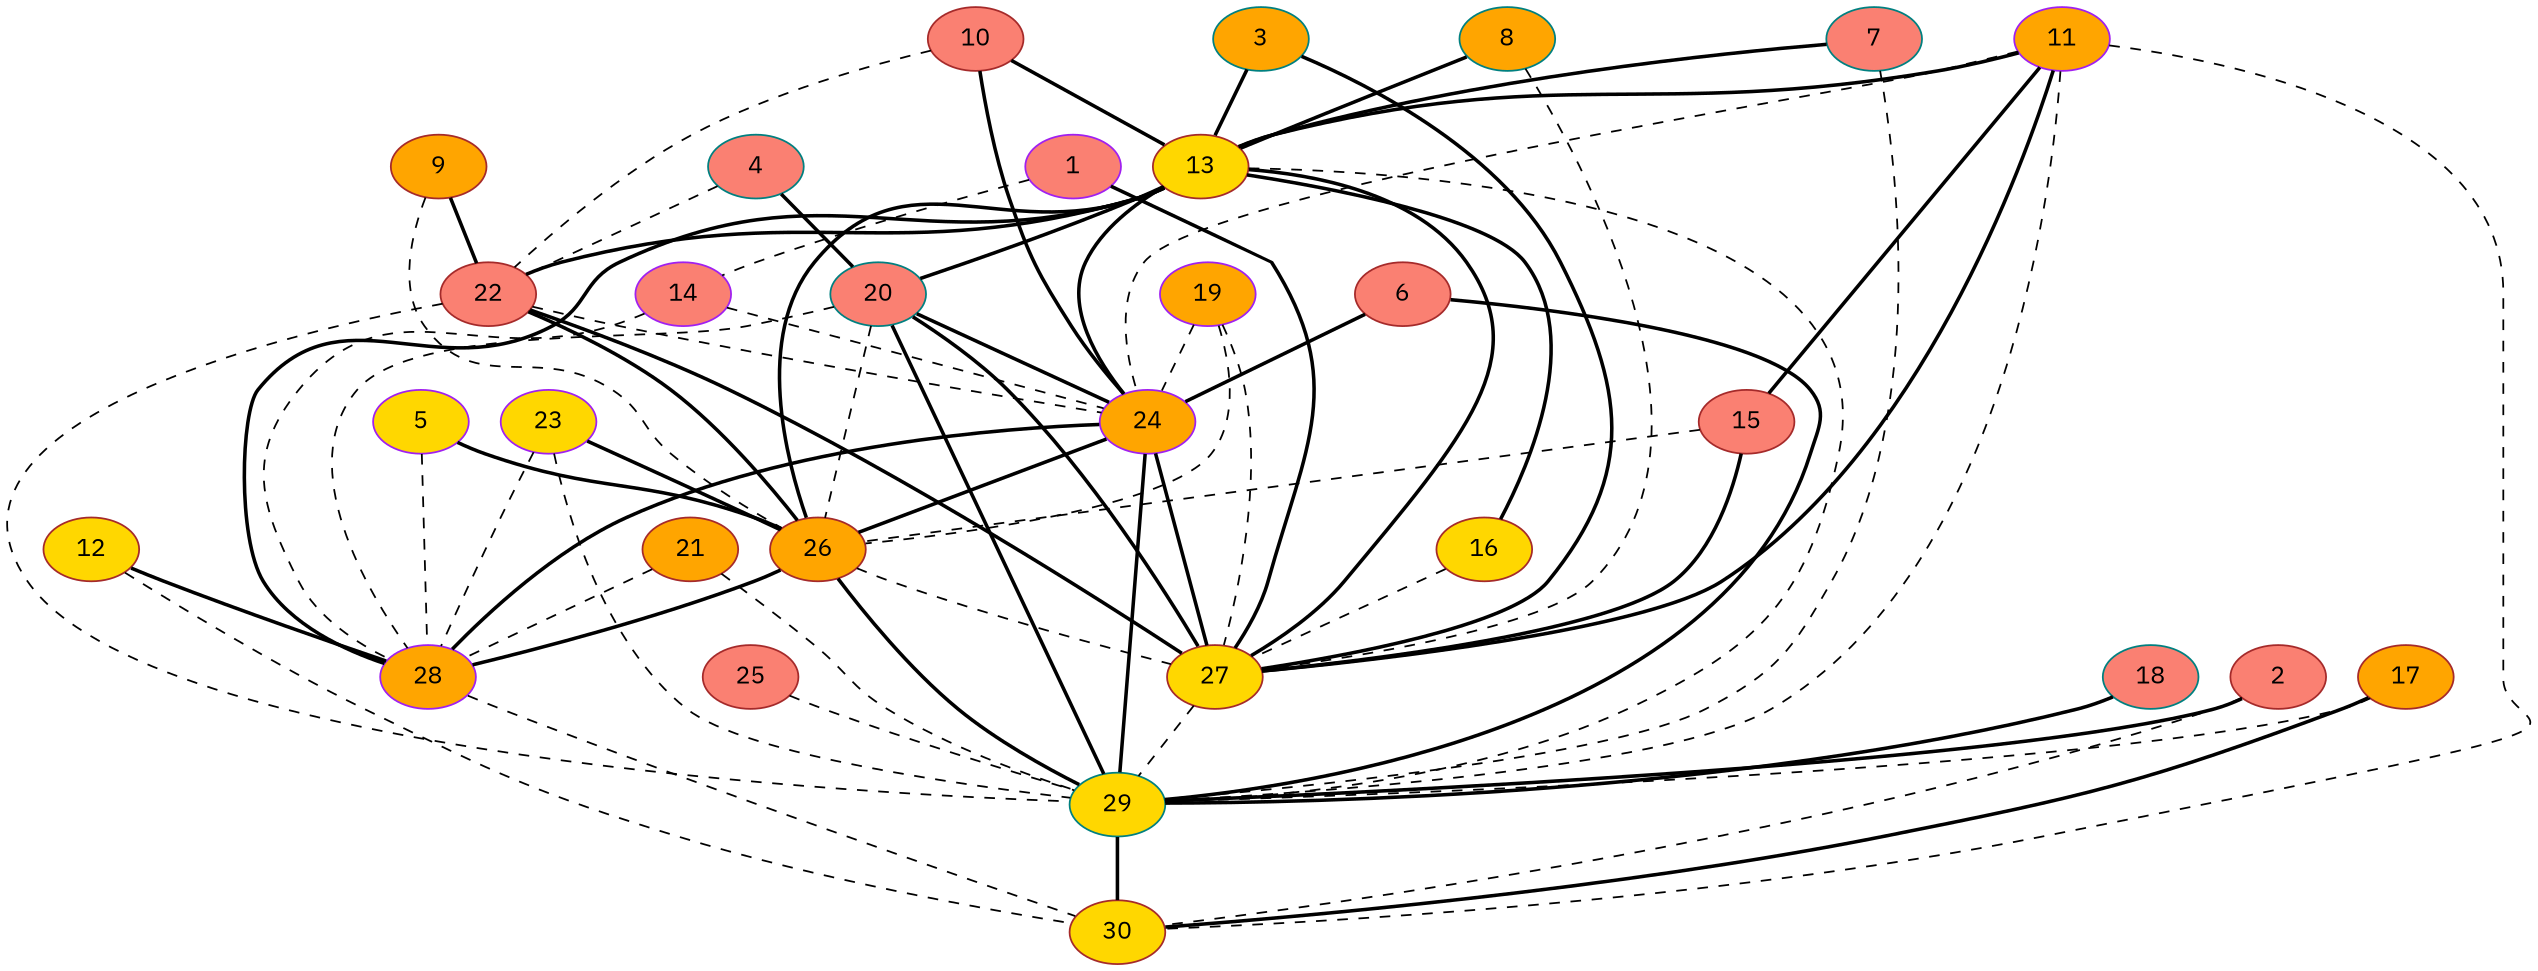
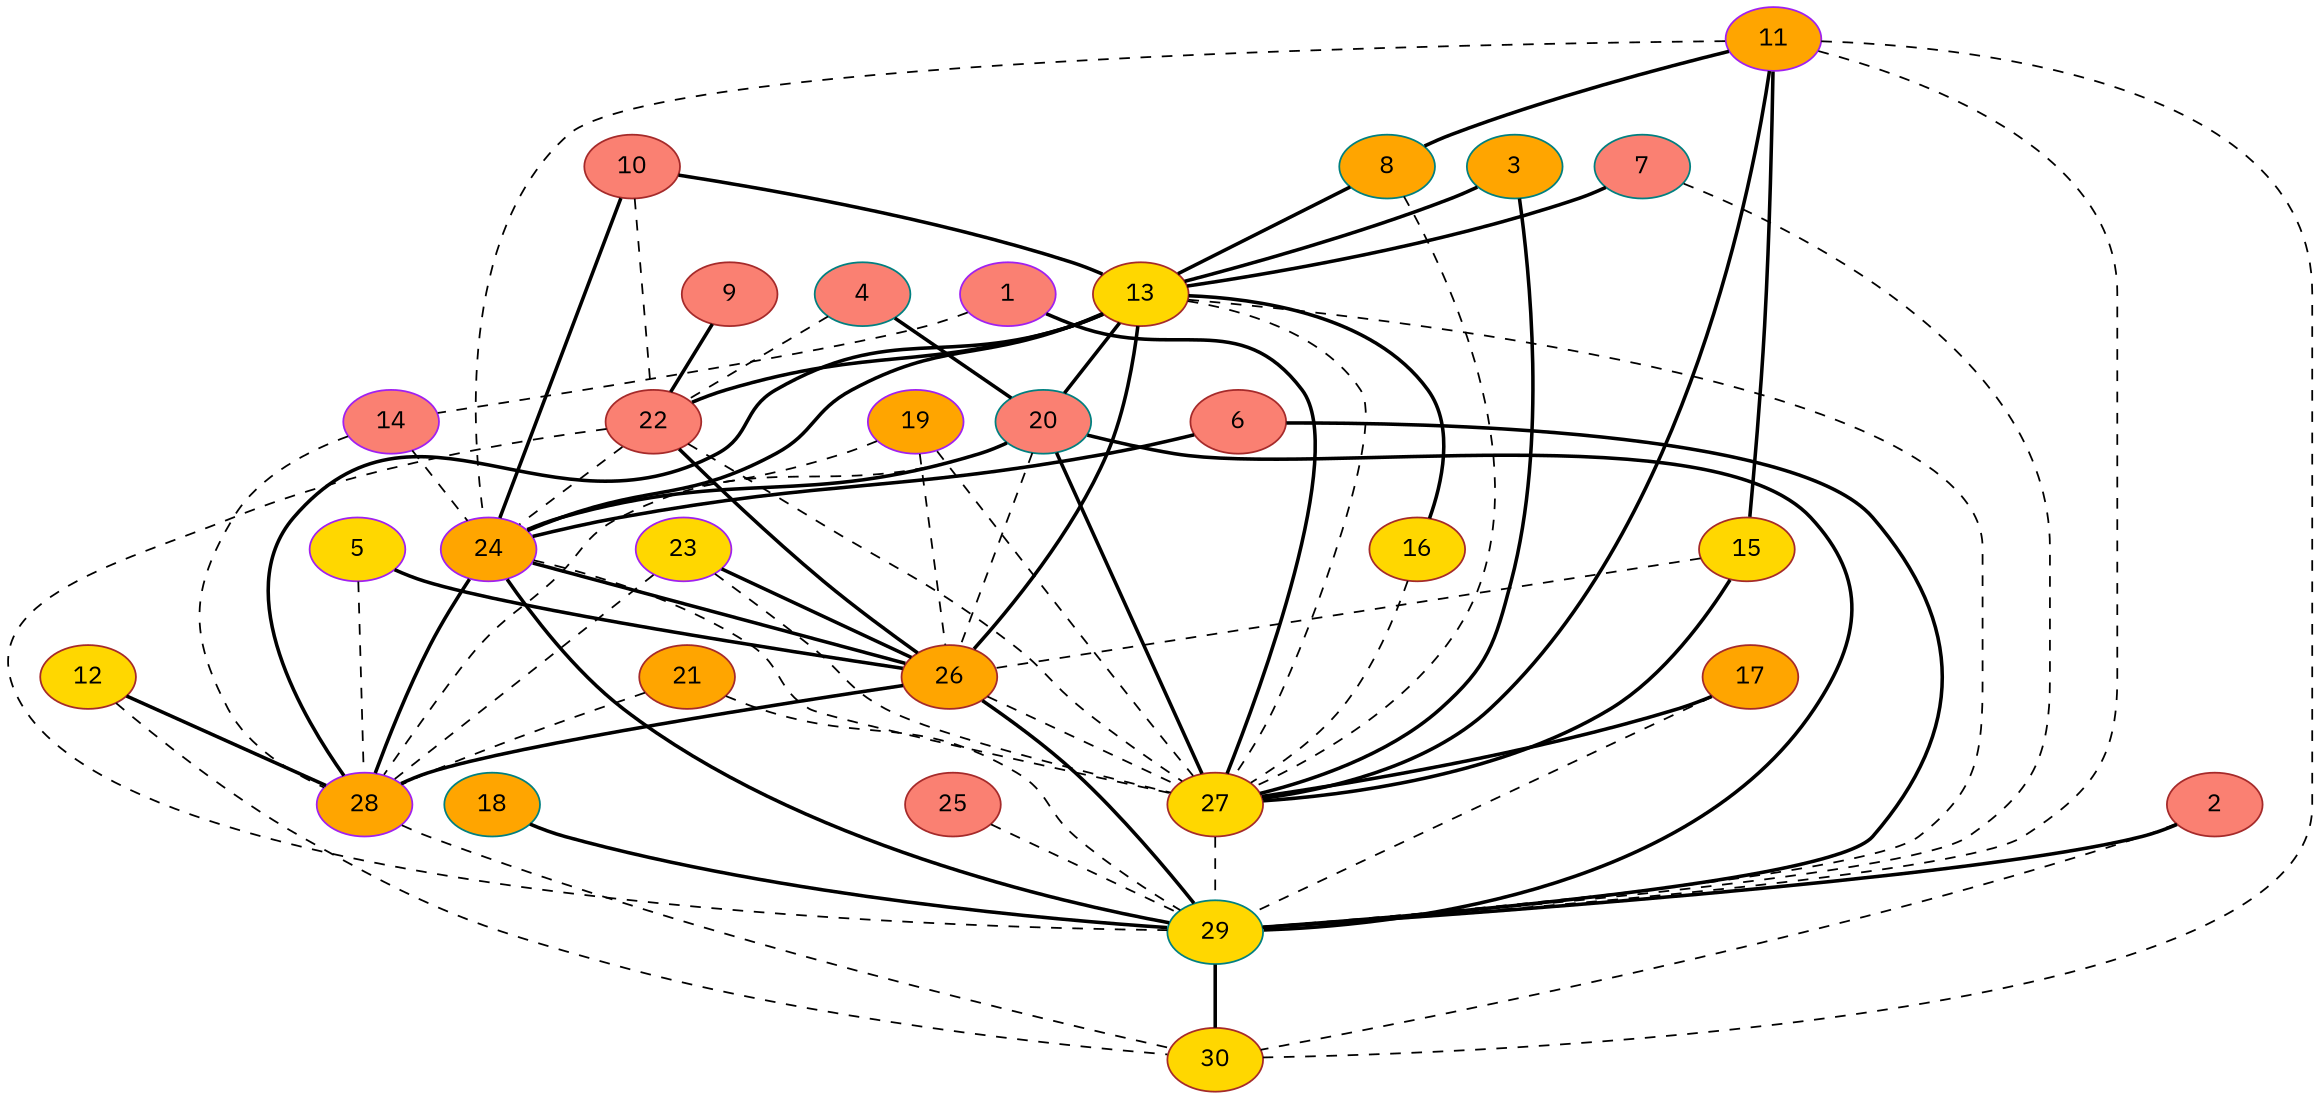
(1628, 94) -> (1575, 93)
(439, 167) -> (730, 294)
(557, 370) -> none
(1485, 379) -> (1352, 494)
(1747, 422) -> (1747, 549)
(866, 461) -> (958, 605)
(1181, 549) -> (816, 711)
(2151, 677) -> (492, 805)
(733, 732) -> (922, 724)
(1776, 856) -> (1590, 733)
